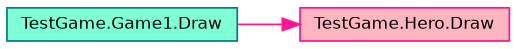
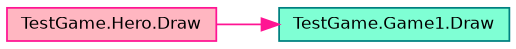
(260, 24) -> (239, 24)
